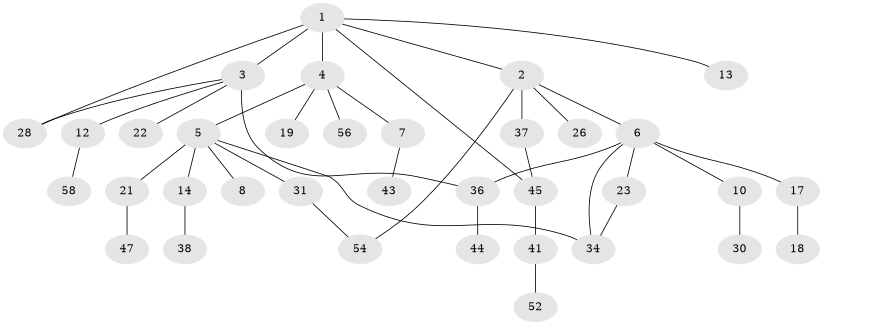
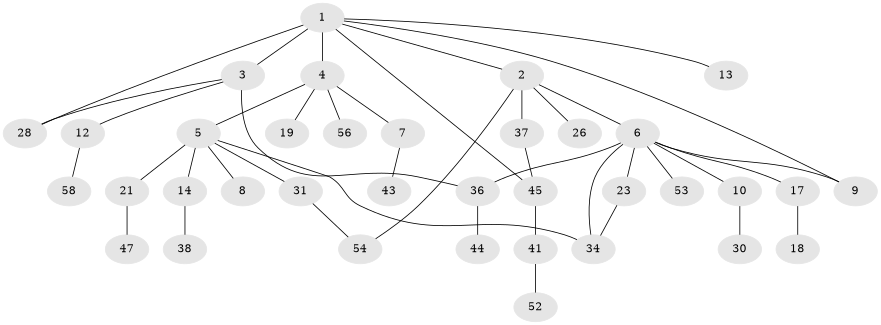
(141, 133) -> none
none -> (682, 191)
none -> (856, 191)
